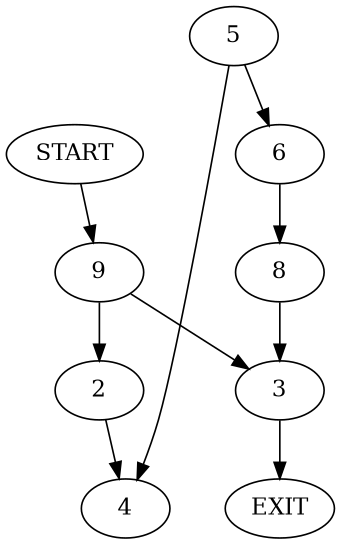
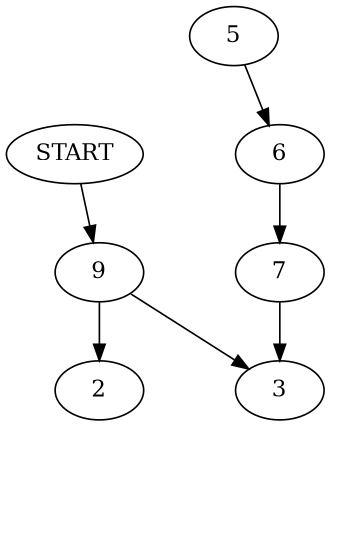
(280, 272) -> (280, 272)
(126, 508) -> none
(280, 508) -> none
